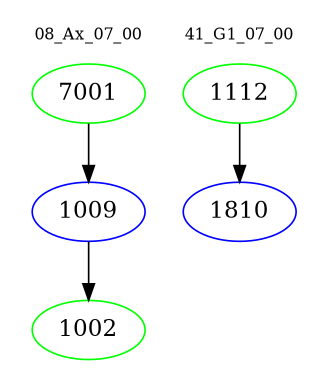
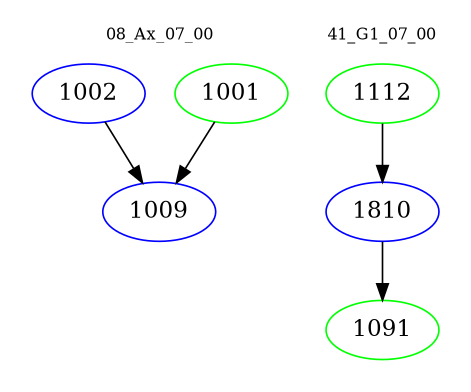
(89, 94) -> (231, 94)
(89, 263) -> (119, 145)
(89, 330) -> (89, 94)
none -> (383, 330)
